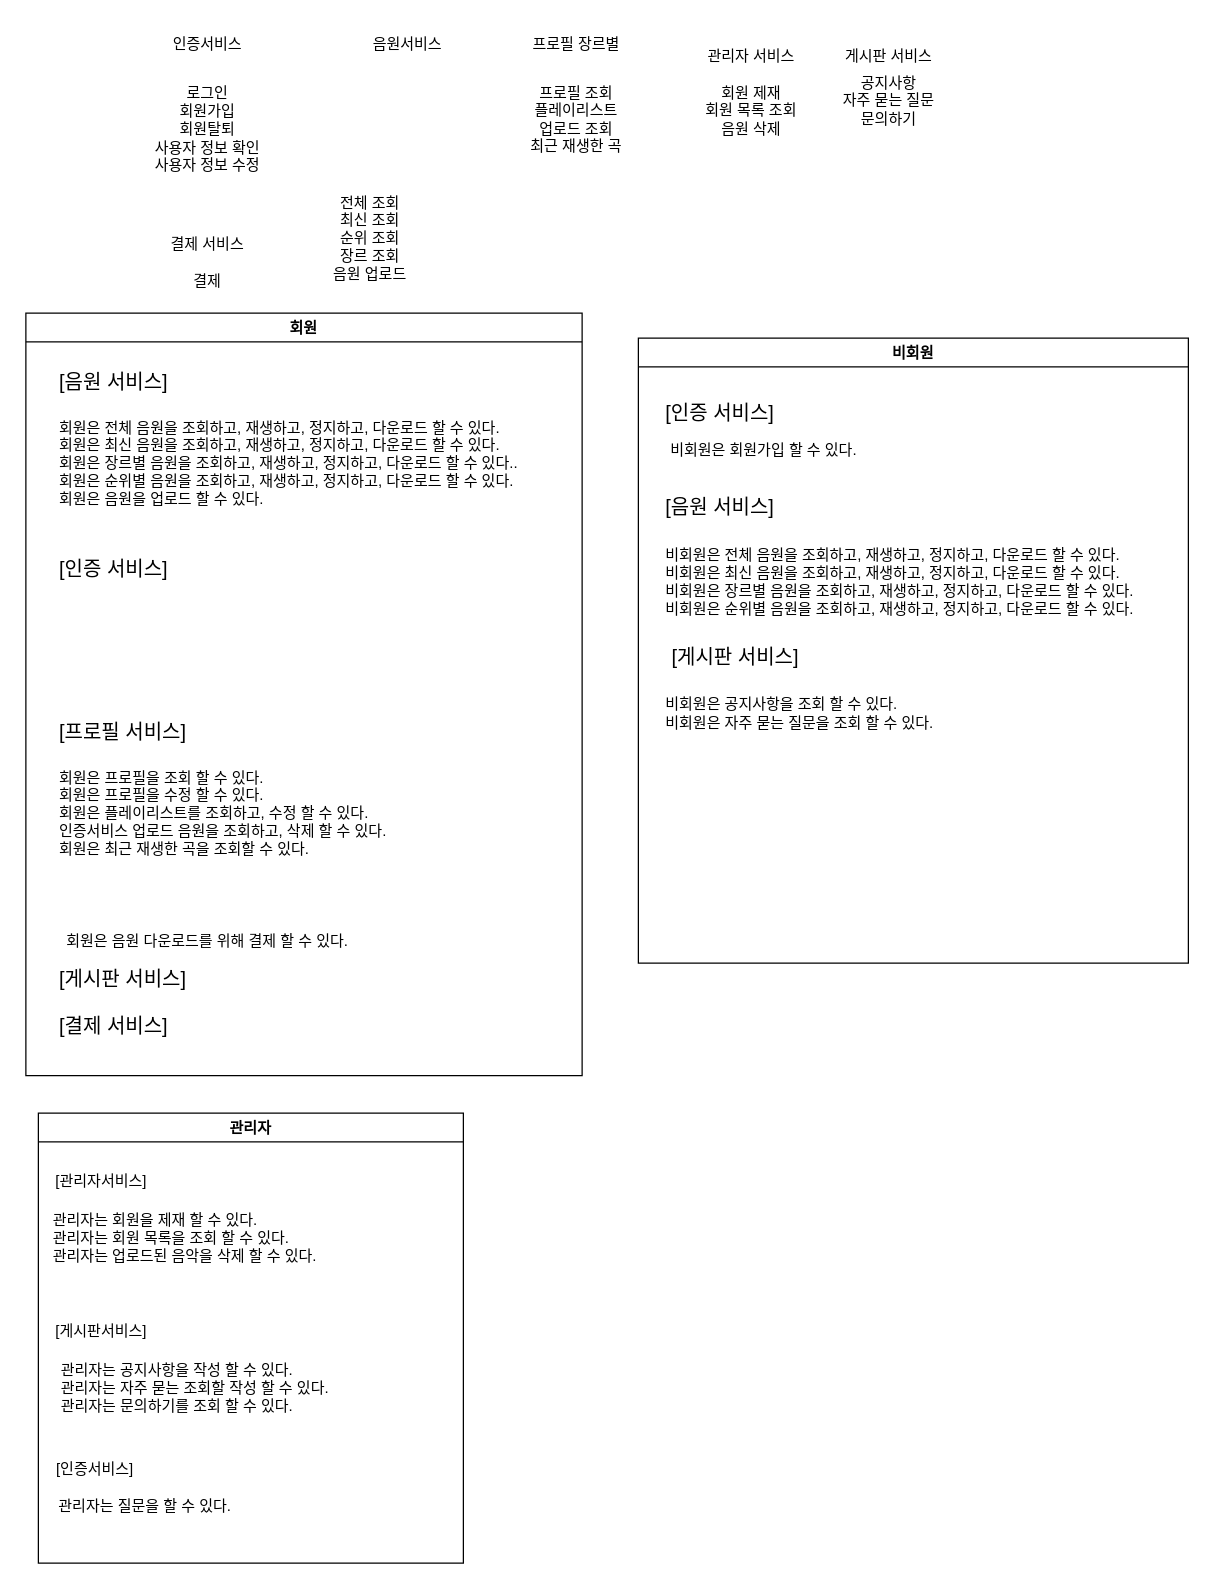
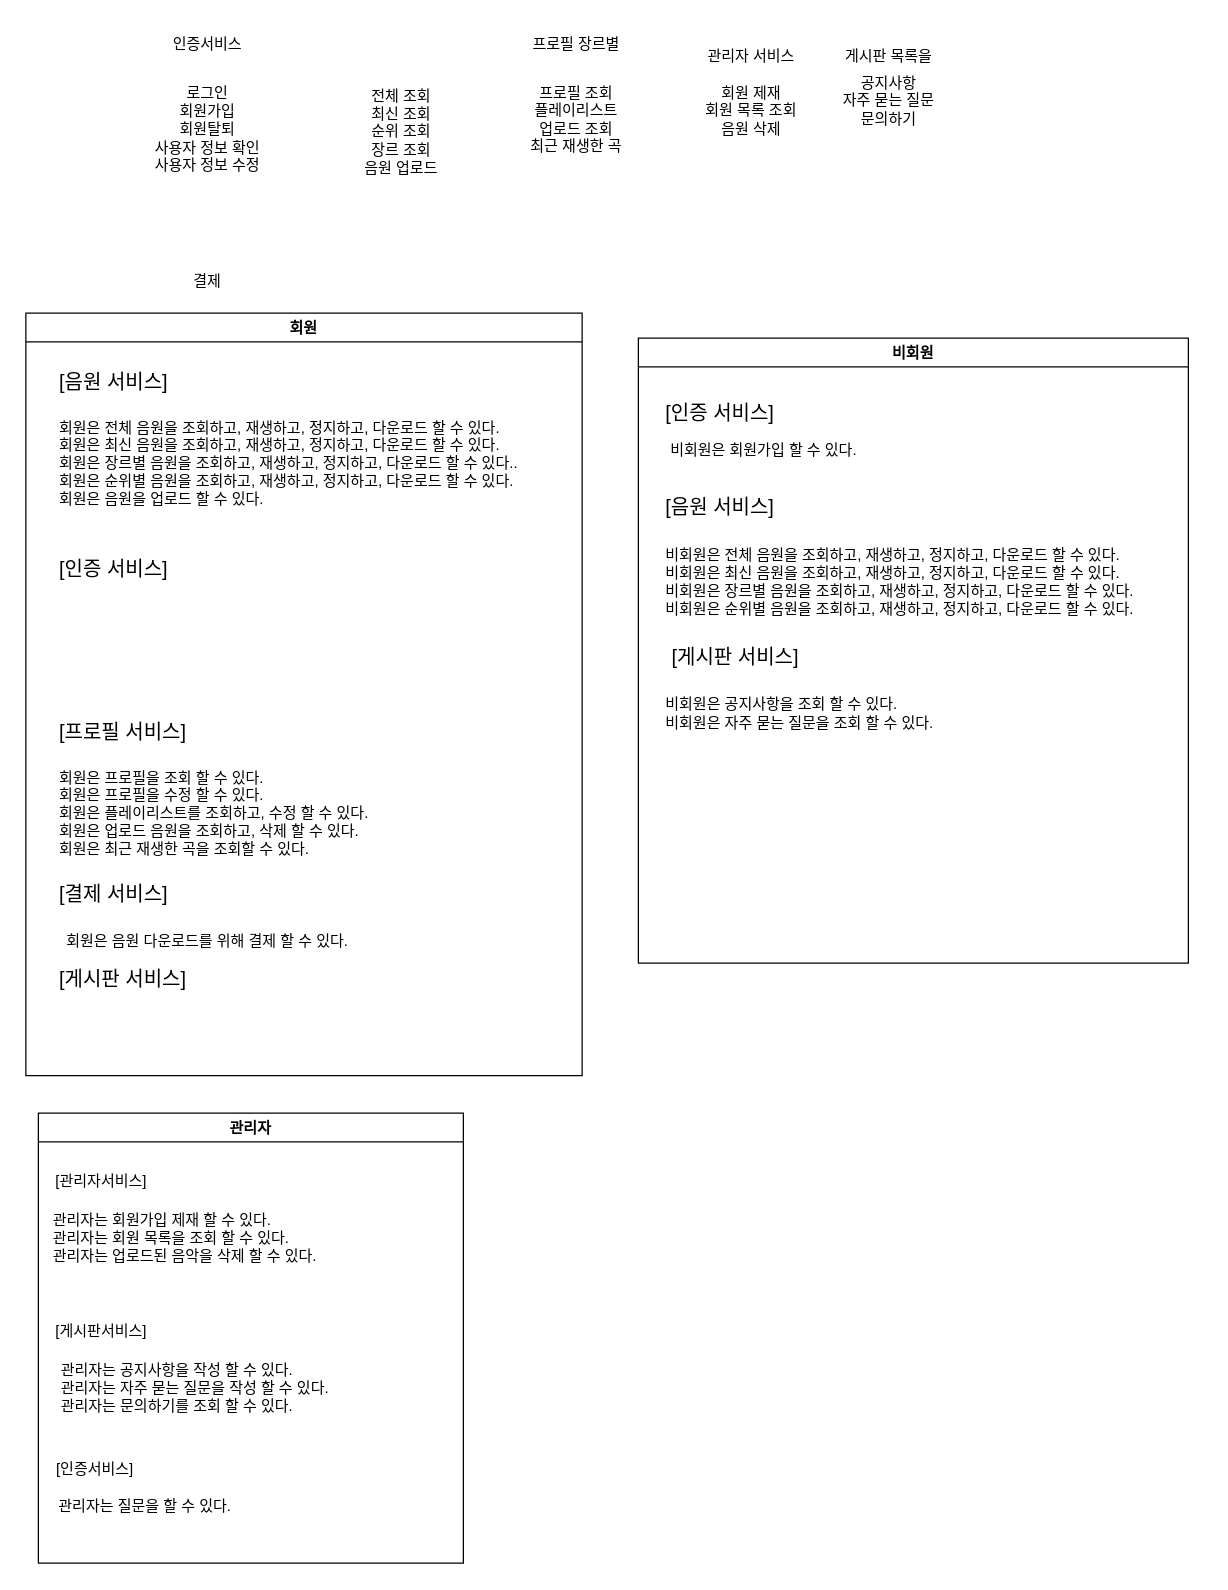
(407, 44) -> none
(889, 57) -> (889, 57)
(369, 238) -> (401, 132)
(207, 244) -> none
(237, 813) -> (227, 813)
(132, 1026) -> (132, 894)
(196, 1238) -> (196, 1238)
(195, 1388) -> (195, 1388)
